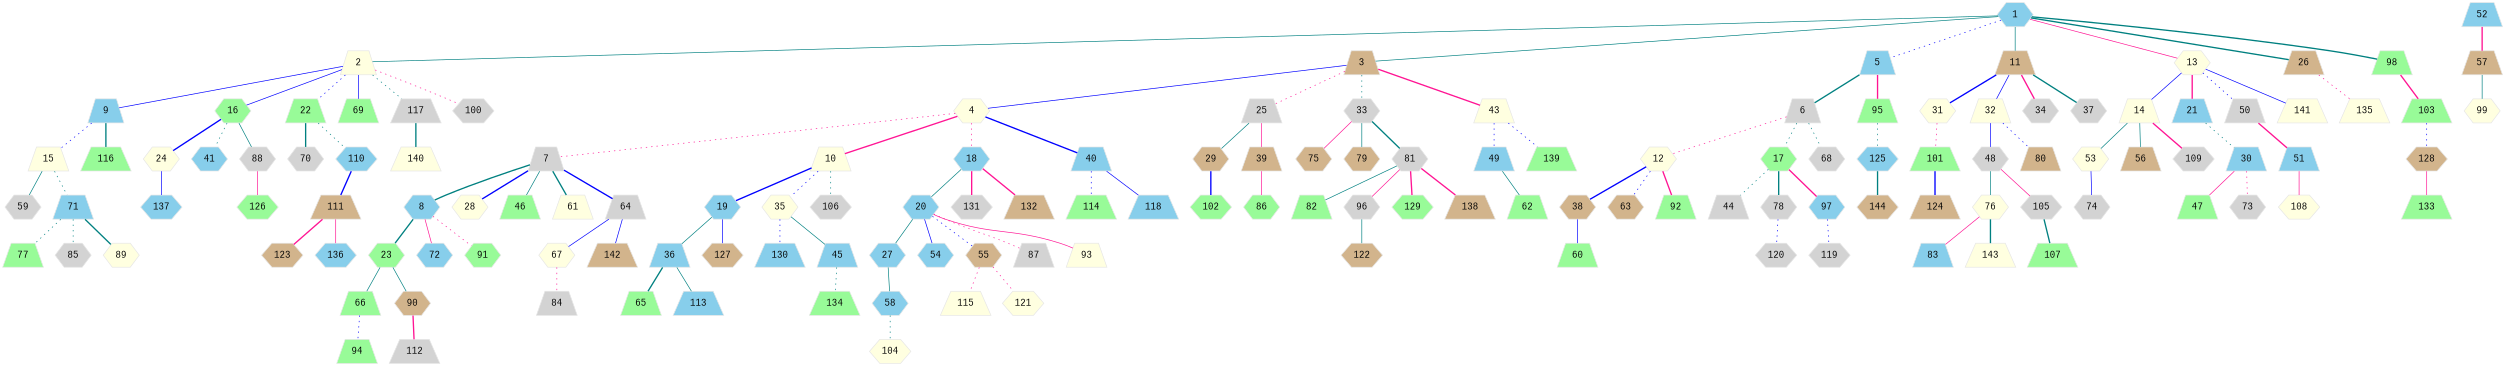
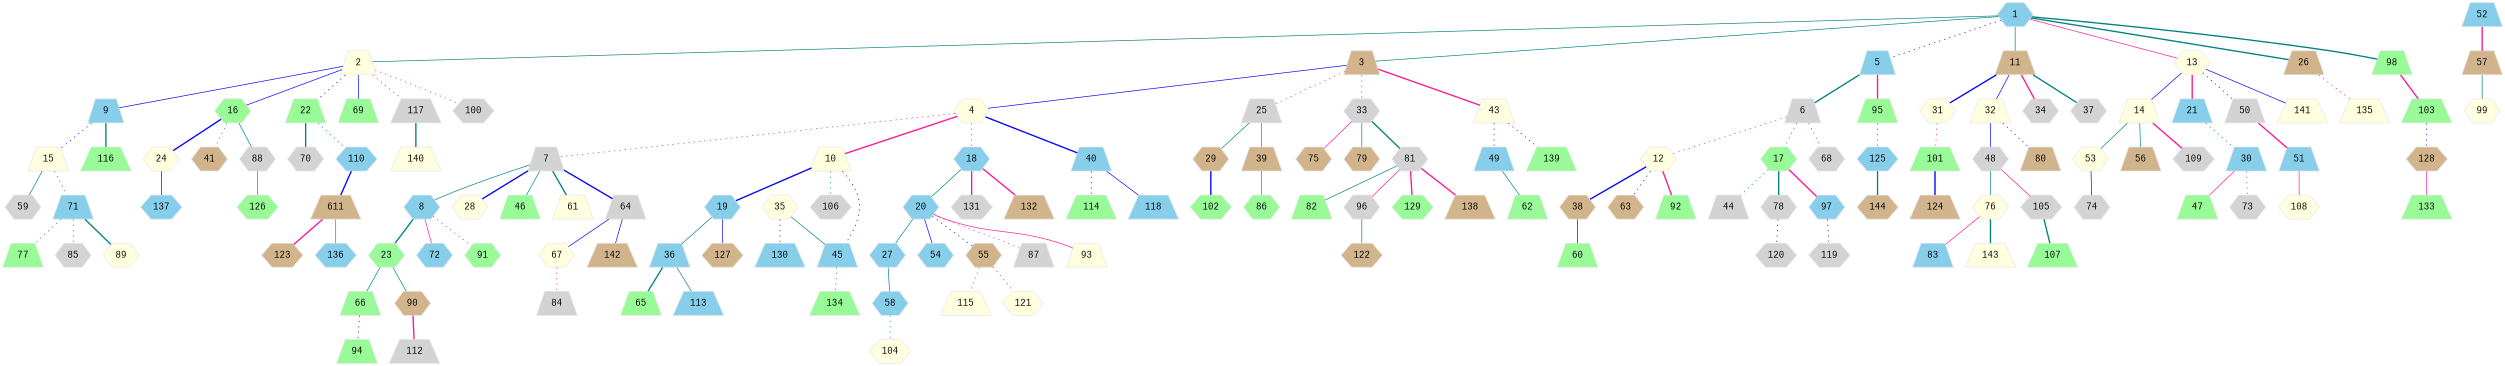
(209, 159) -> (209, 159)
(482, 181) -> (482, 181)
(804, 184) -> (860, 206)
(336, 207) -> (336, 207)
